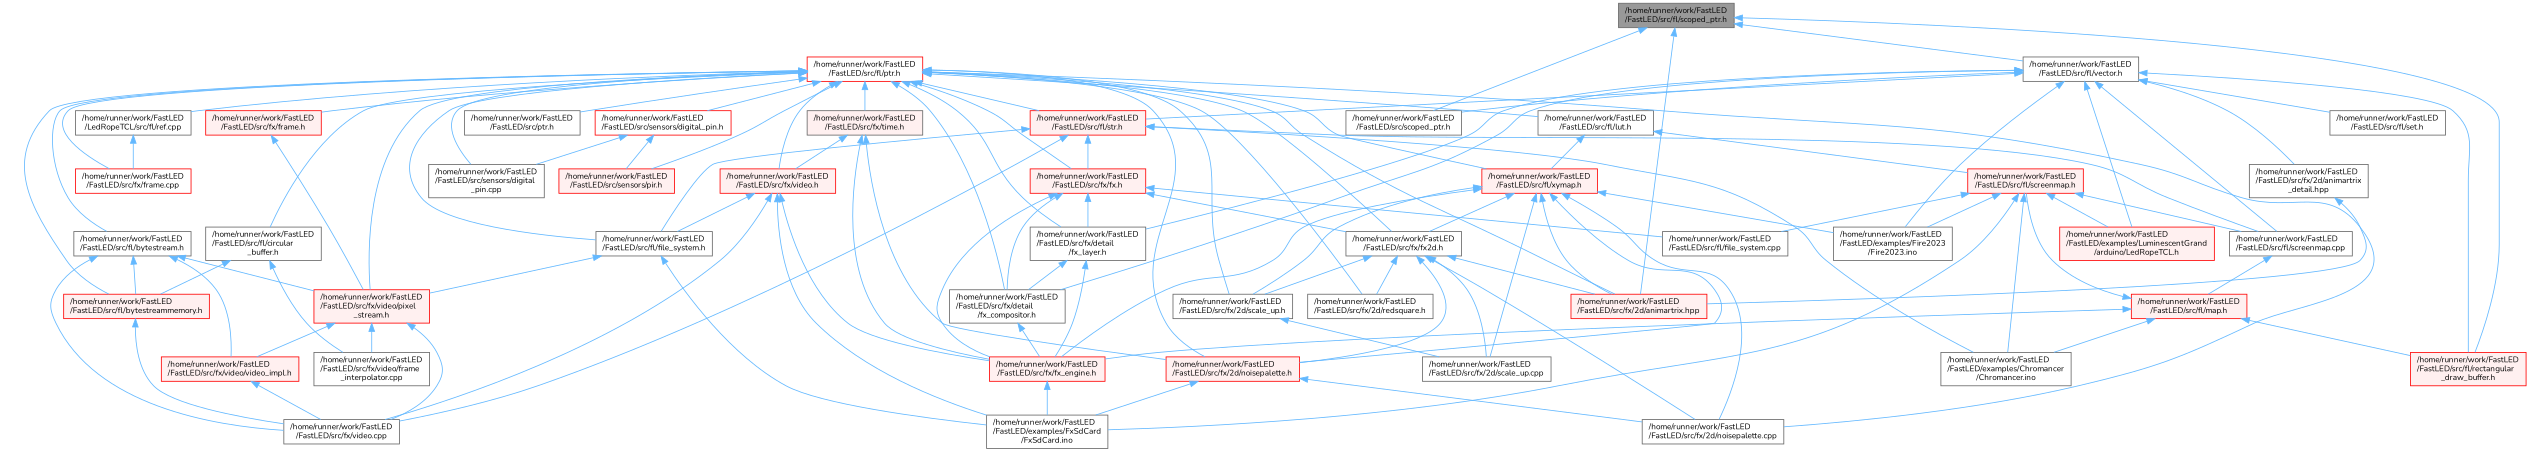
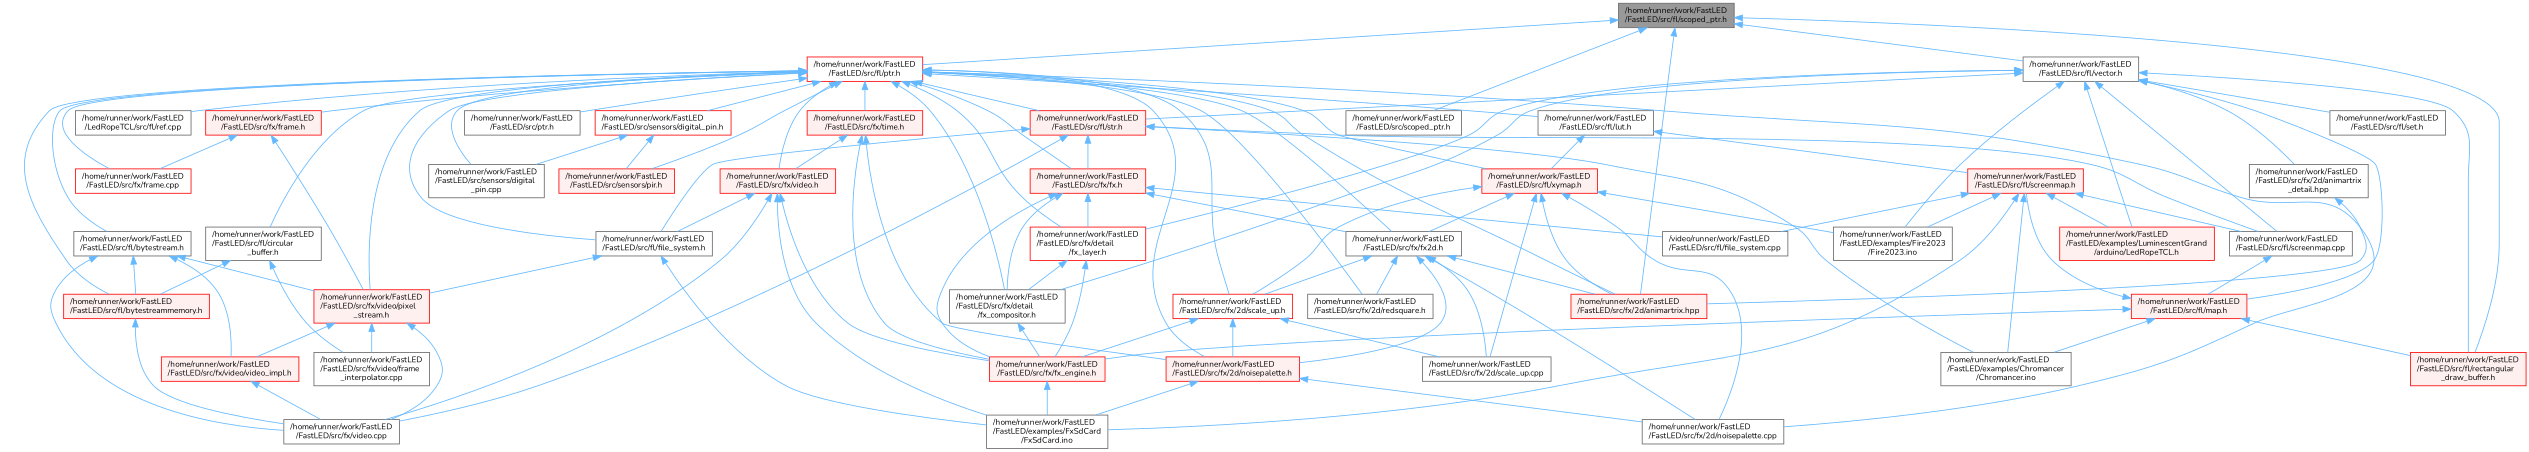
none -> (1266, 43)
(1738, 87) -> (2371, 161)
(865, 123) -> (865, 123)
(133, 156) -> (194, 154)
(1088, 244) -> (1088, 244)
(1725, 244) -> (1725, 244)
(1266, 264) -> (1136, 339)
(1233, 306) -> (1233, 306)
(1620, 333) -> (1233, 341)
